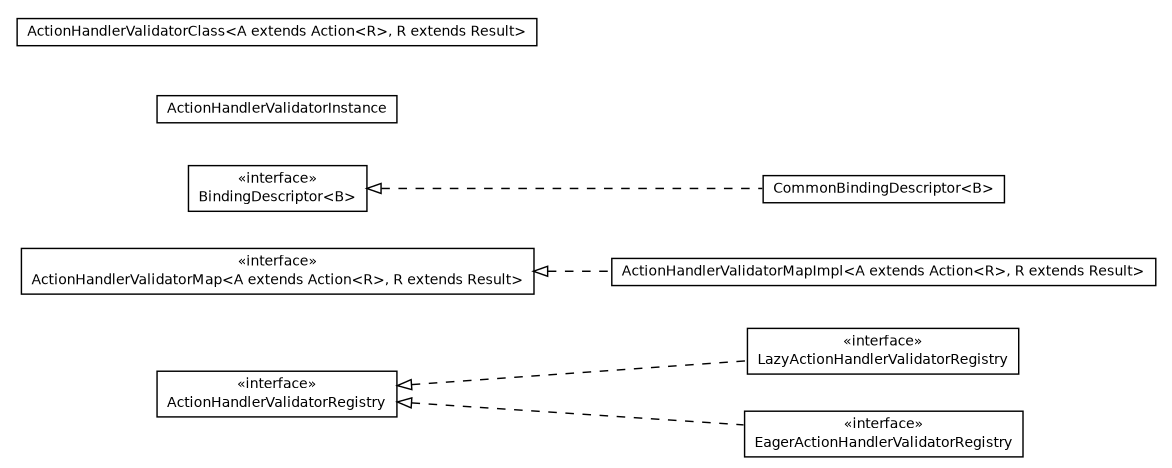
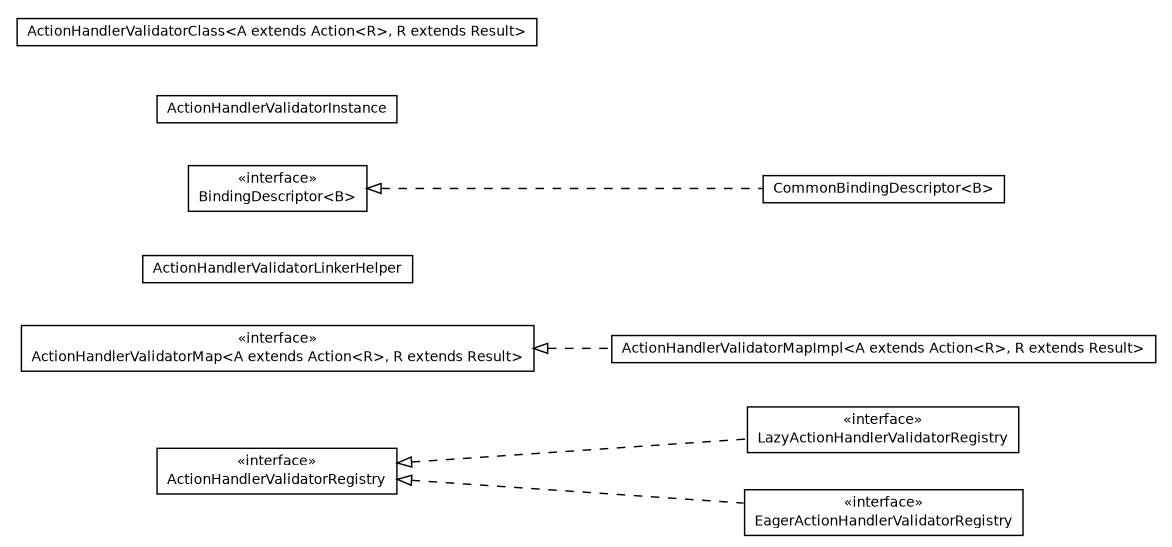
none -> (277, 268)
